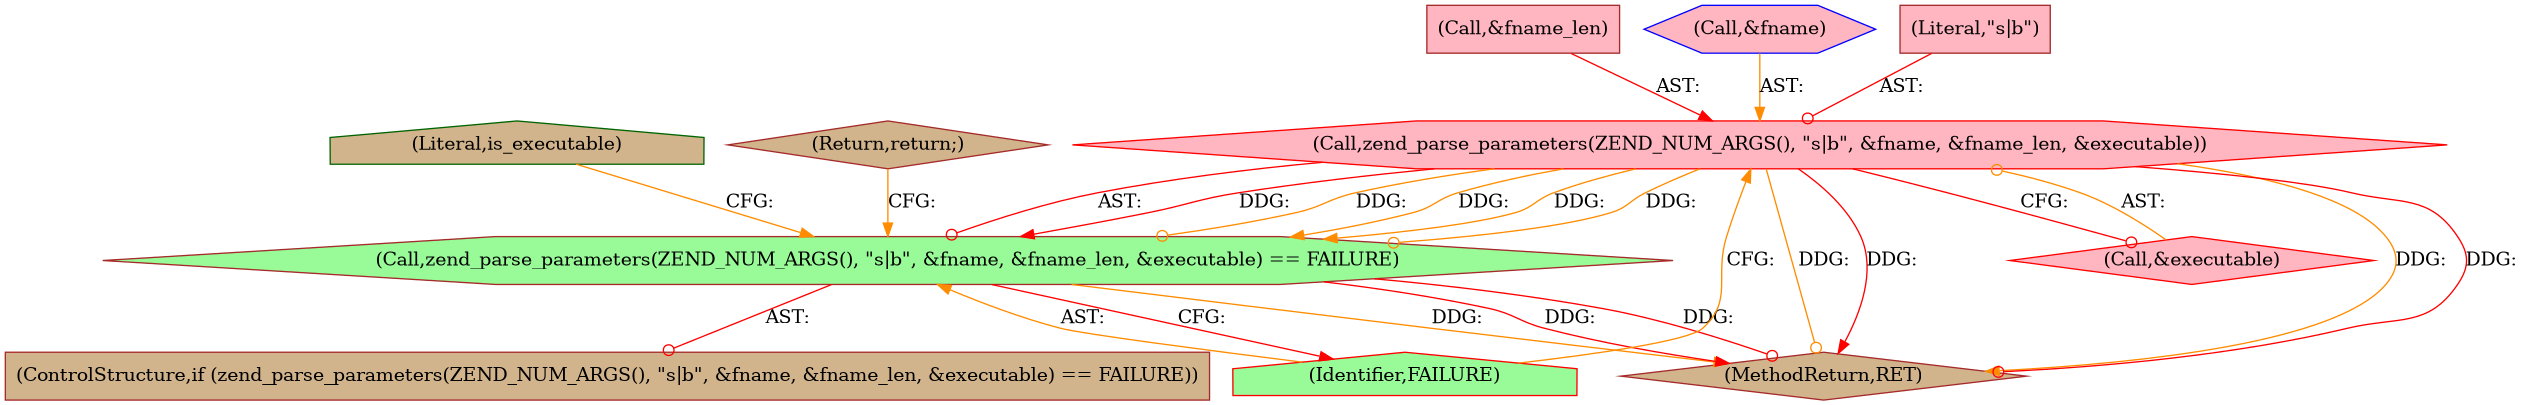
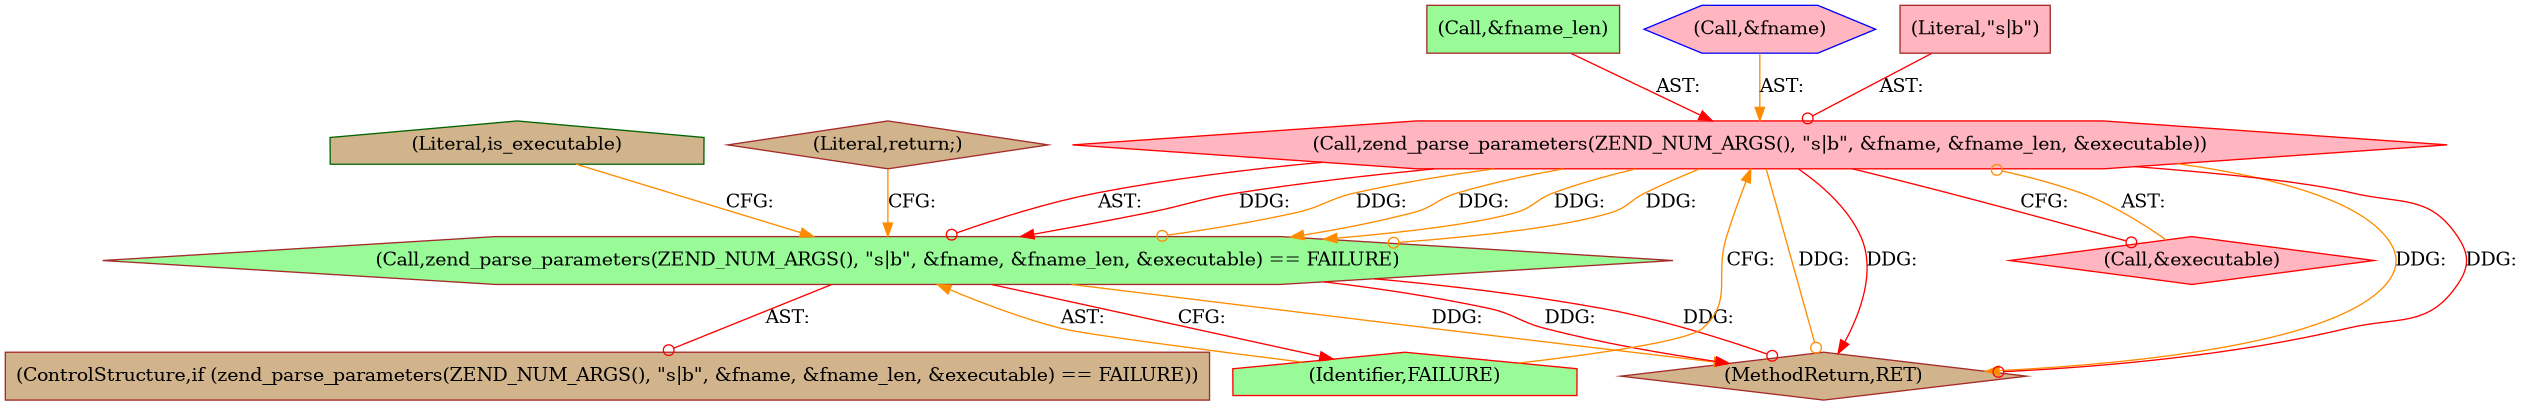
(1523, 29) -> (1523, 29)
(888, 145) -> (888, 145)
